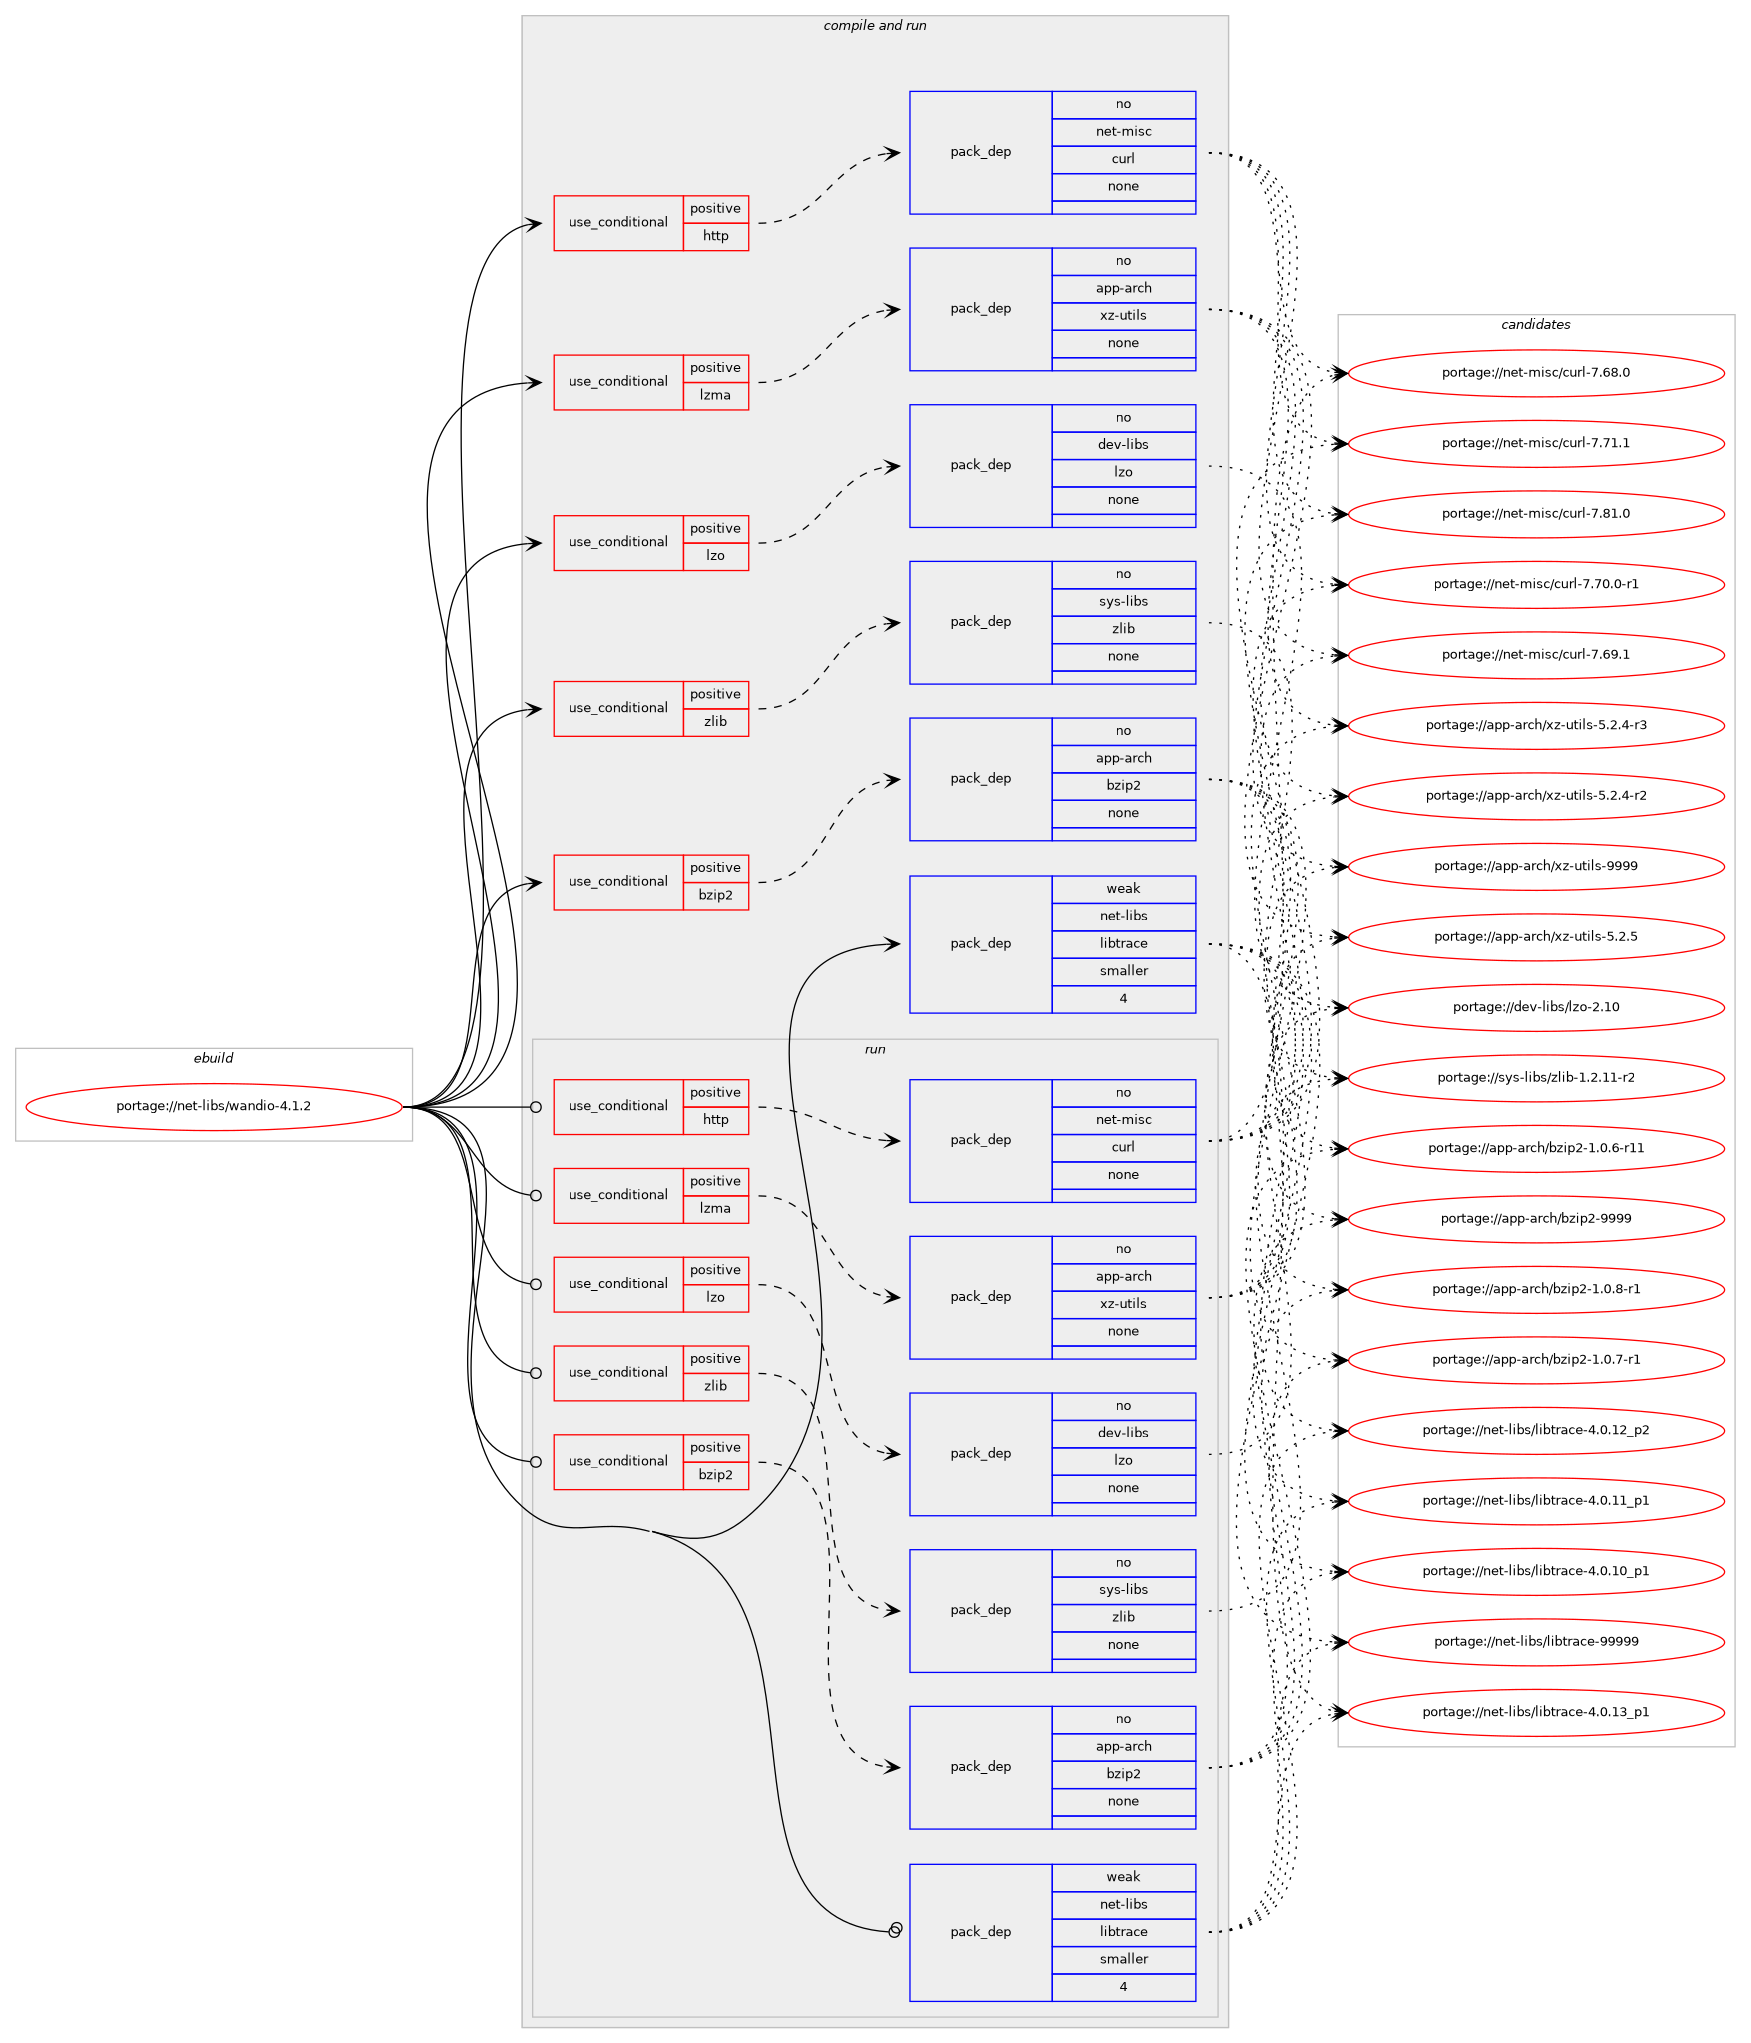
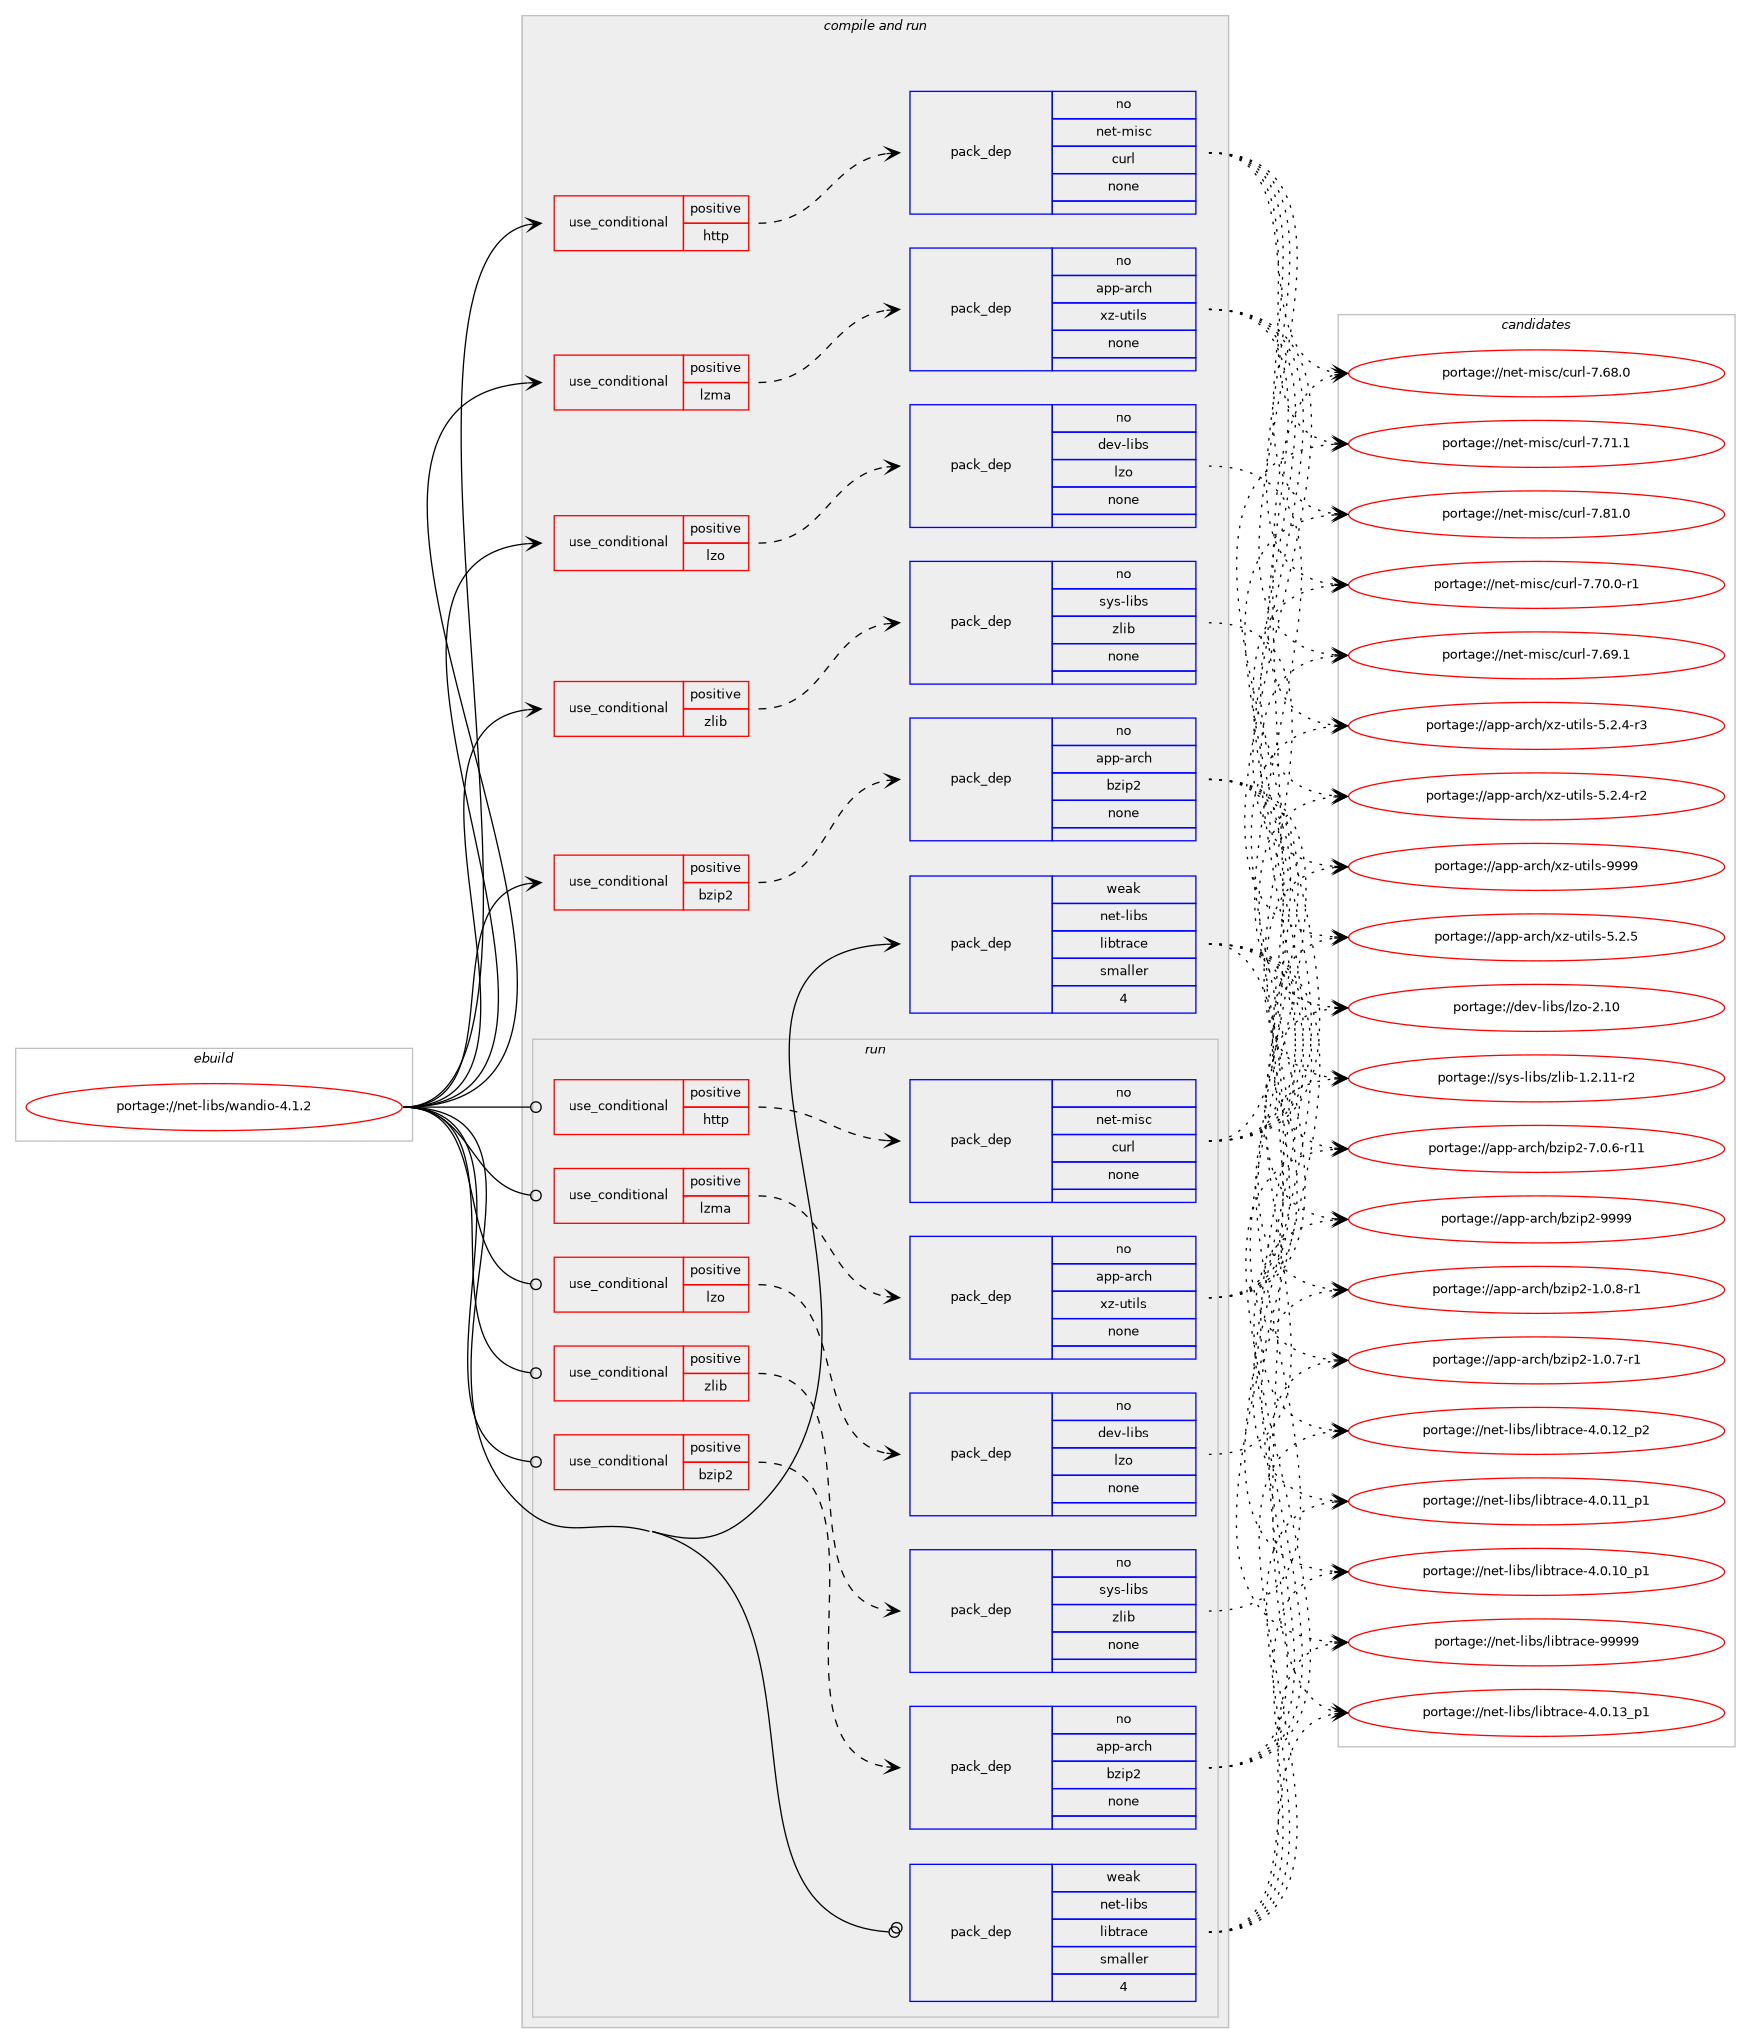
(1537, 1149) -> (1537, 1149)
